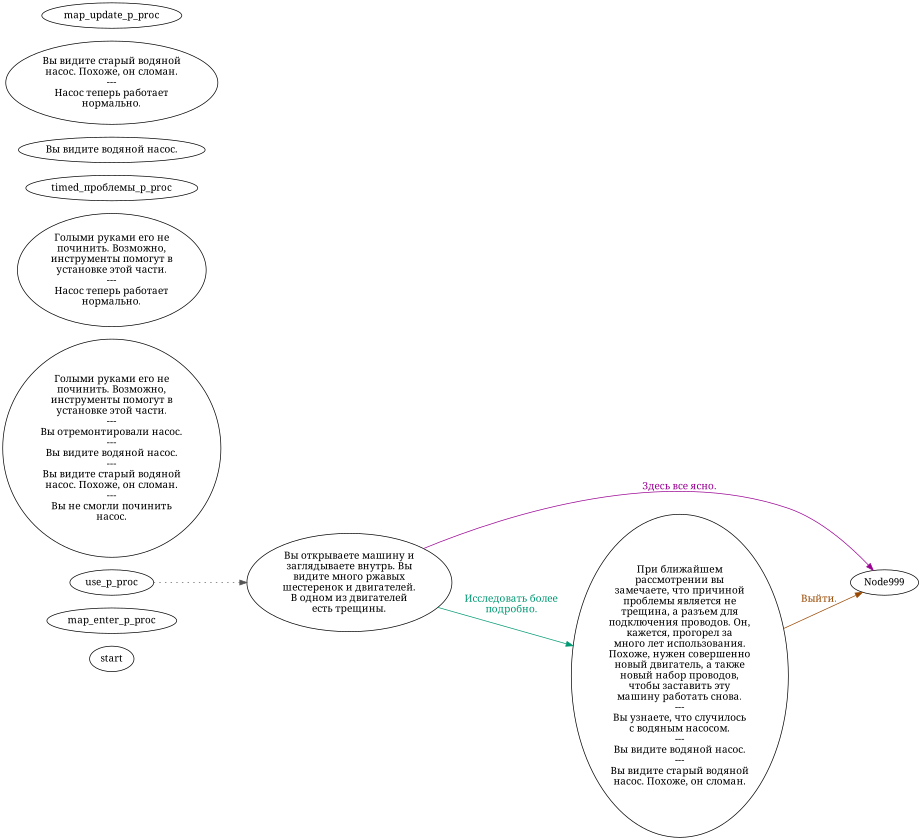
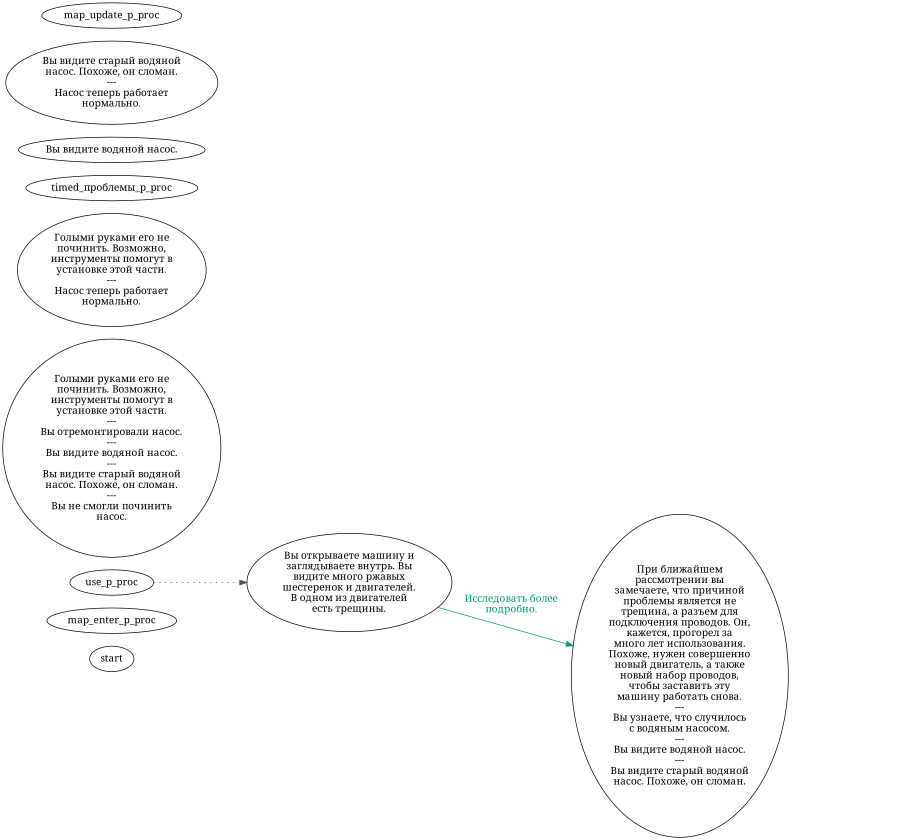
(885, 583) -> none
